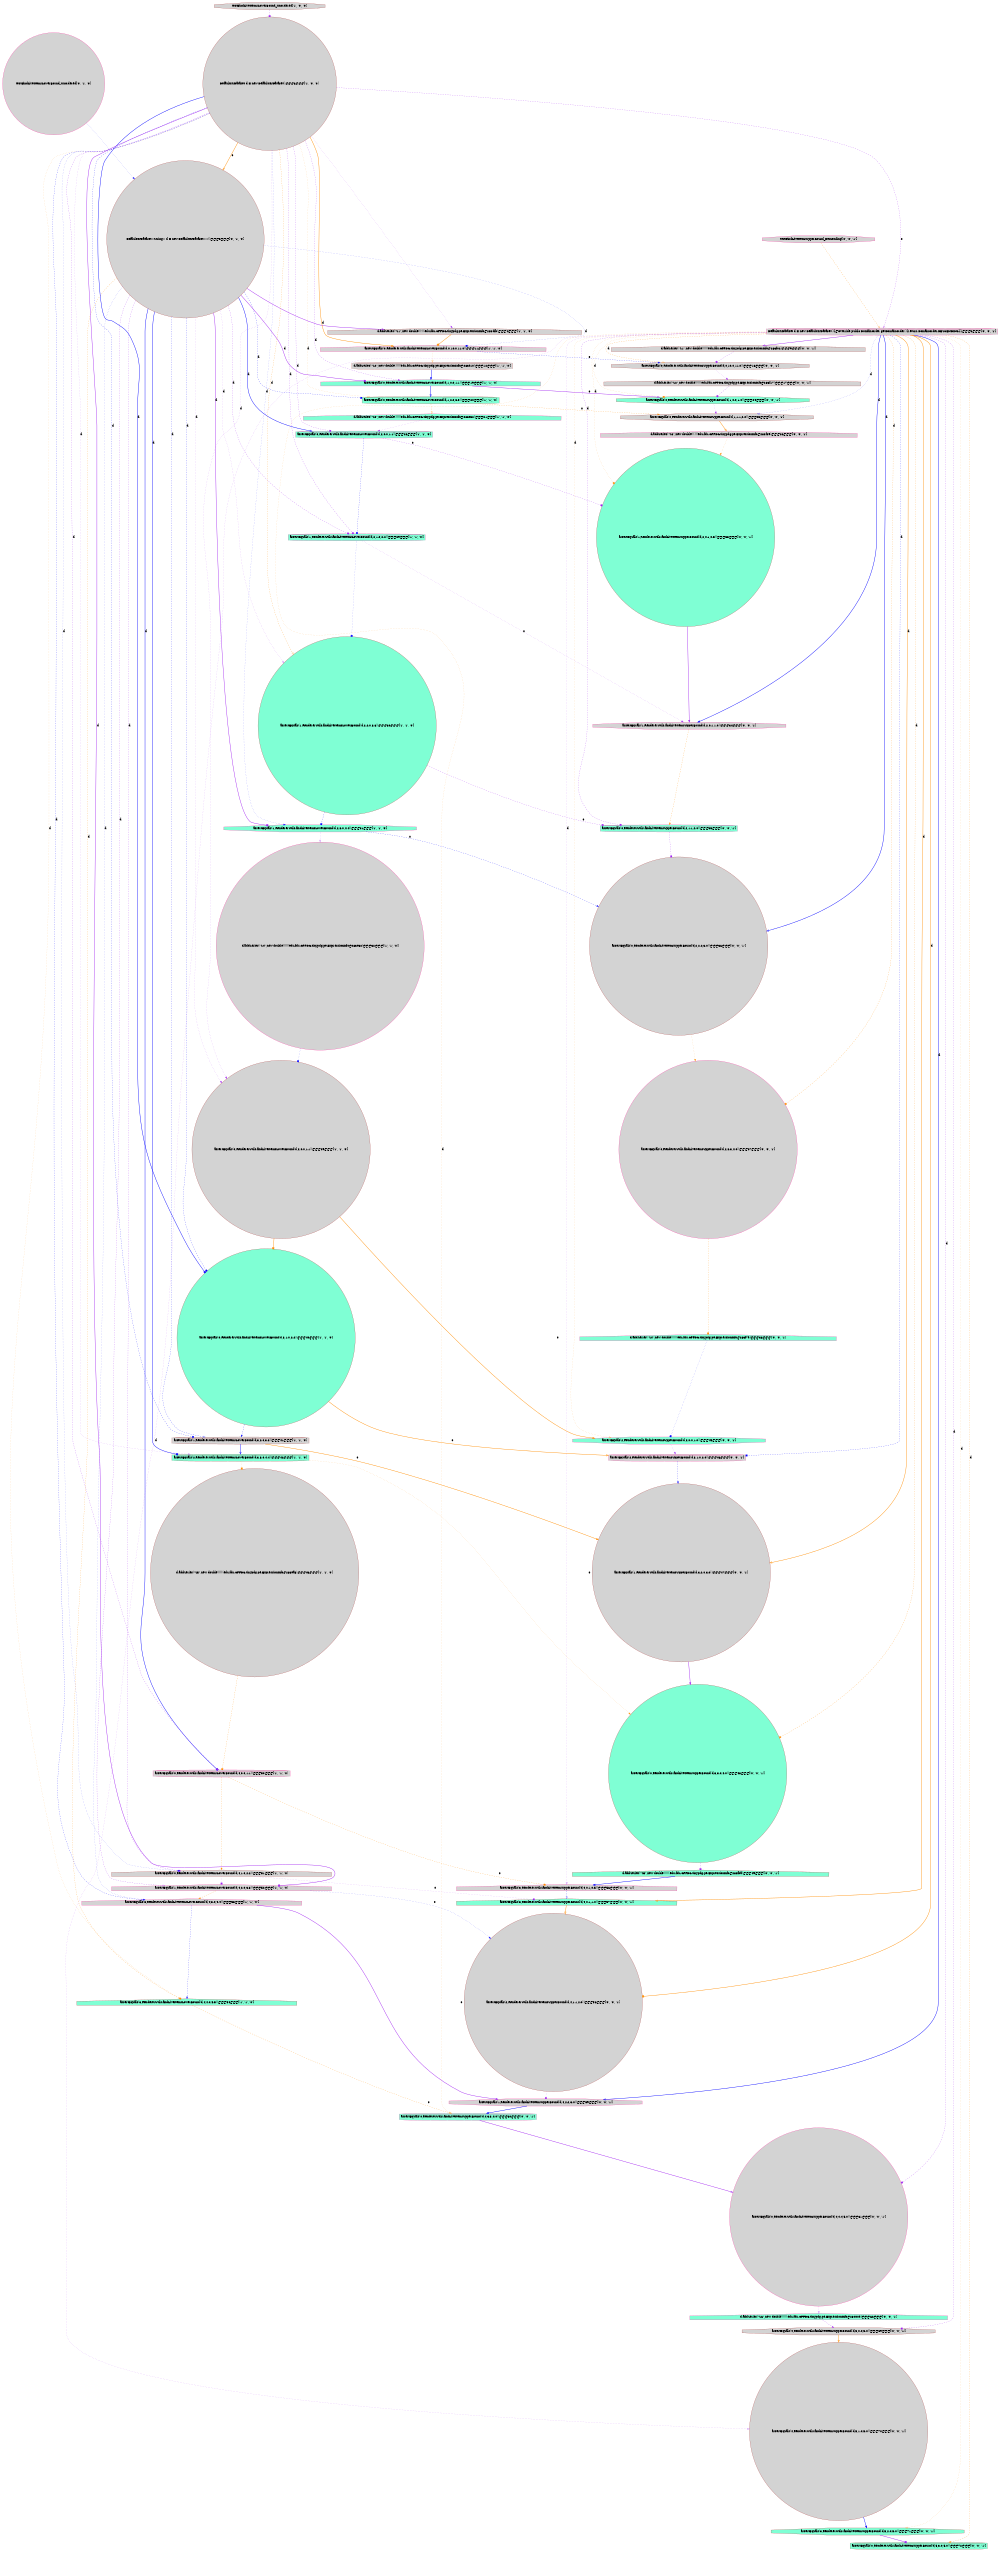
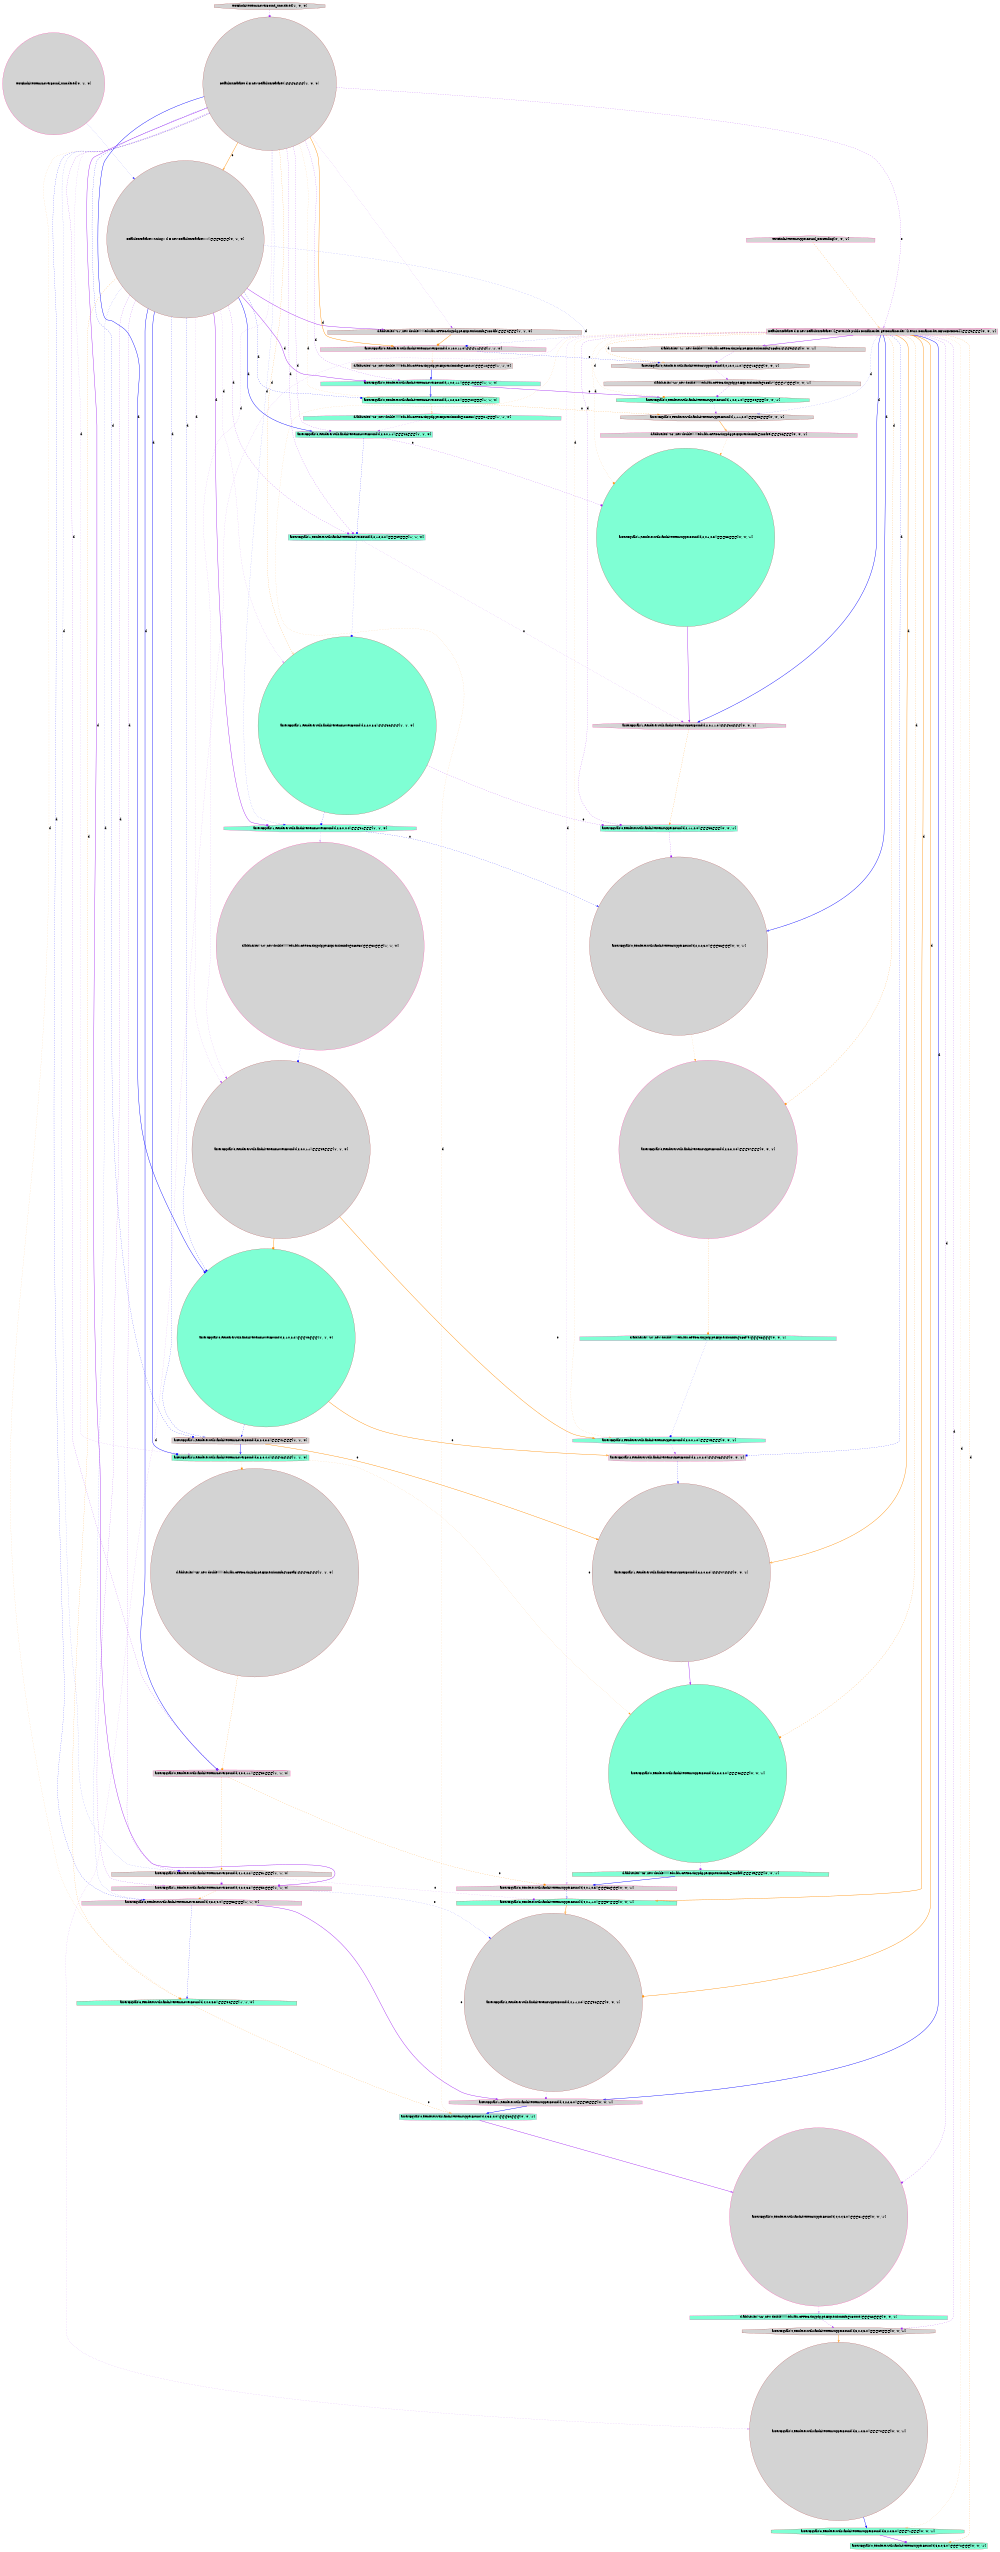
(819, 239) -> (811, 239)
